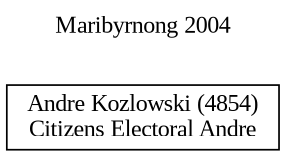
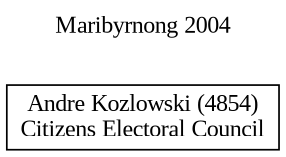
(143, 117) -> (143, 117)
